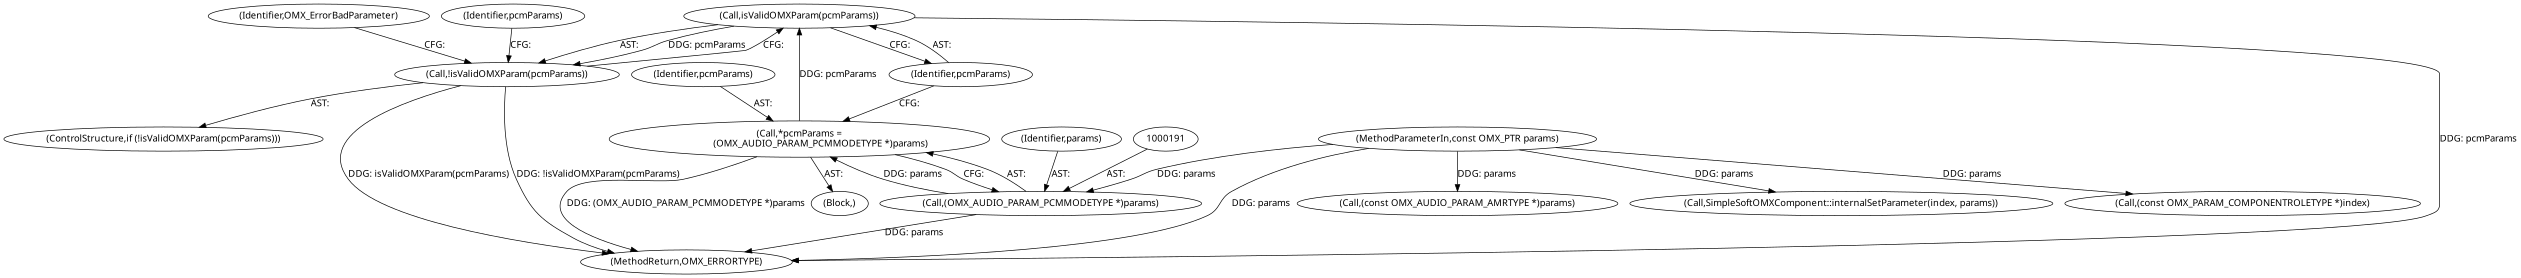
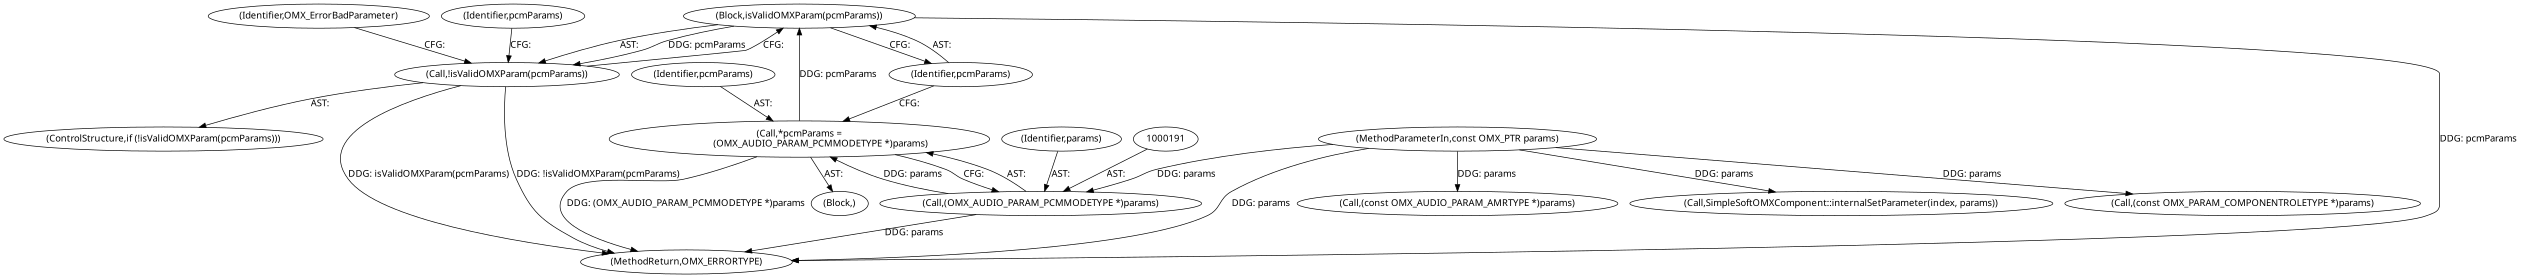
(799, 16) -> (799, 16)
(2243, 204) -> (2243, 204)
